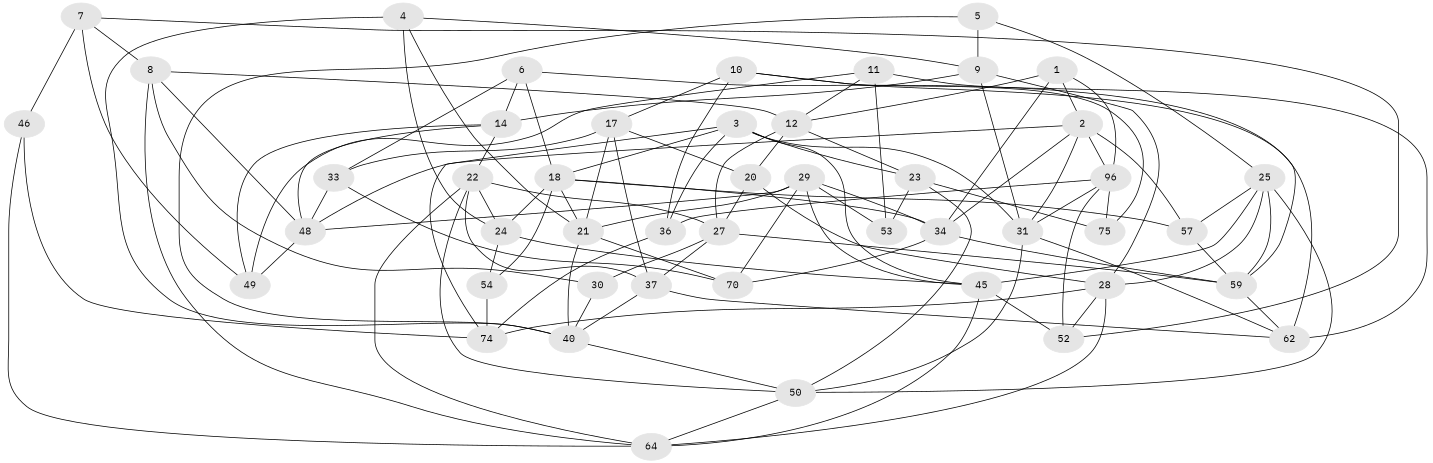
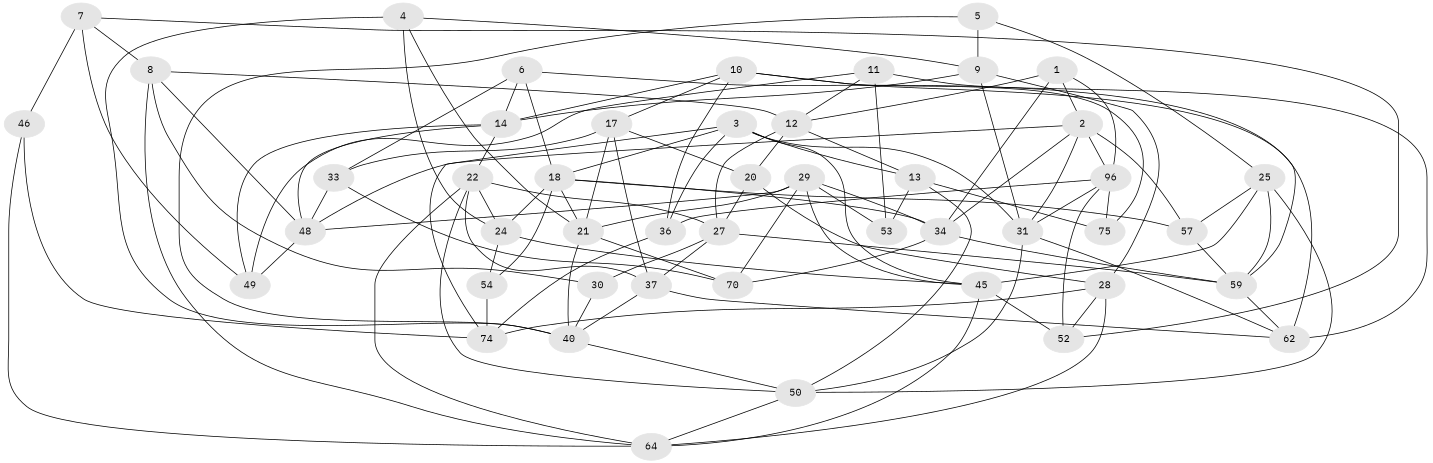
none -> (604, 100)
(915, 178) -> (915, 178)
(1209, 264) -> none
